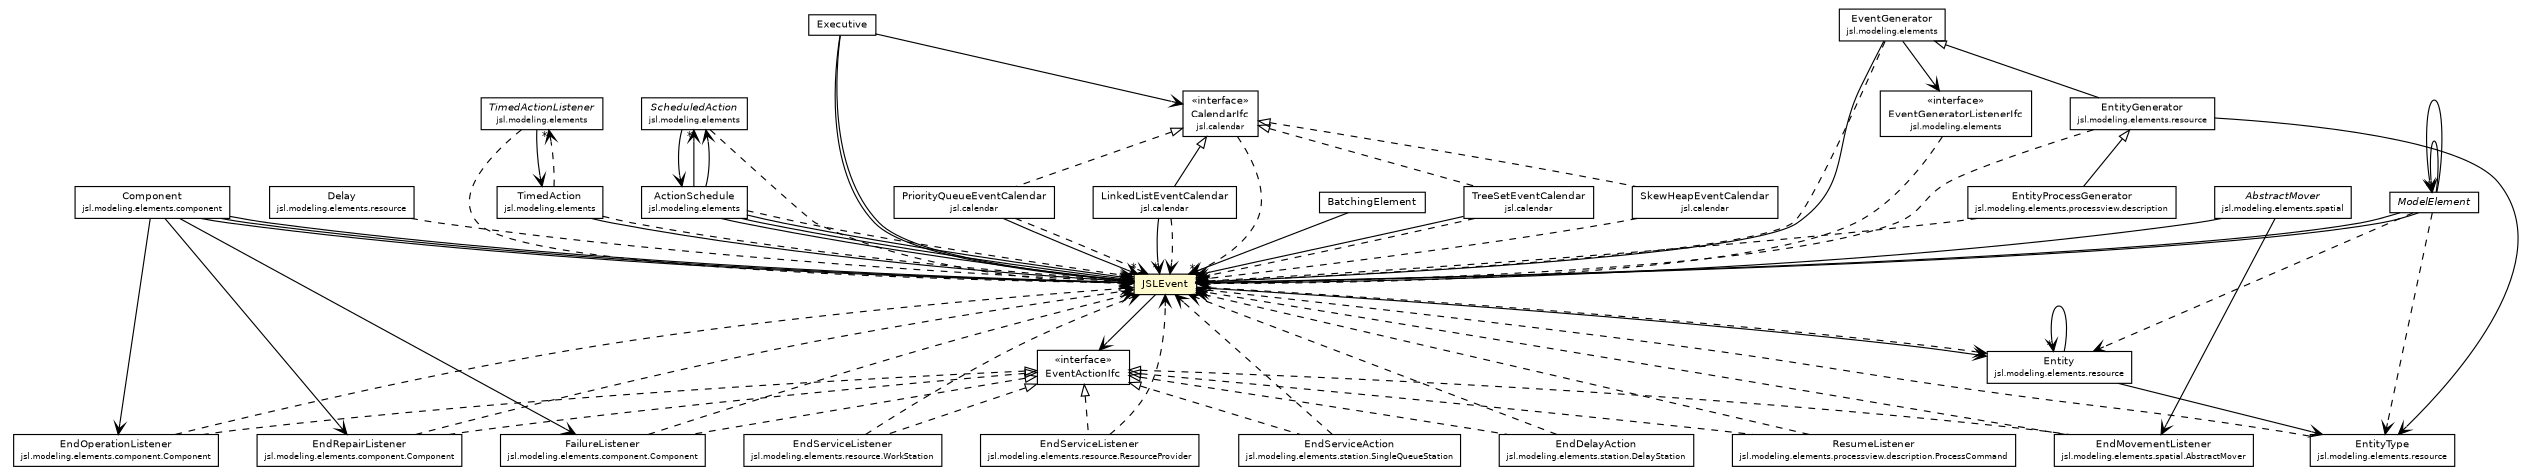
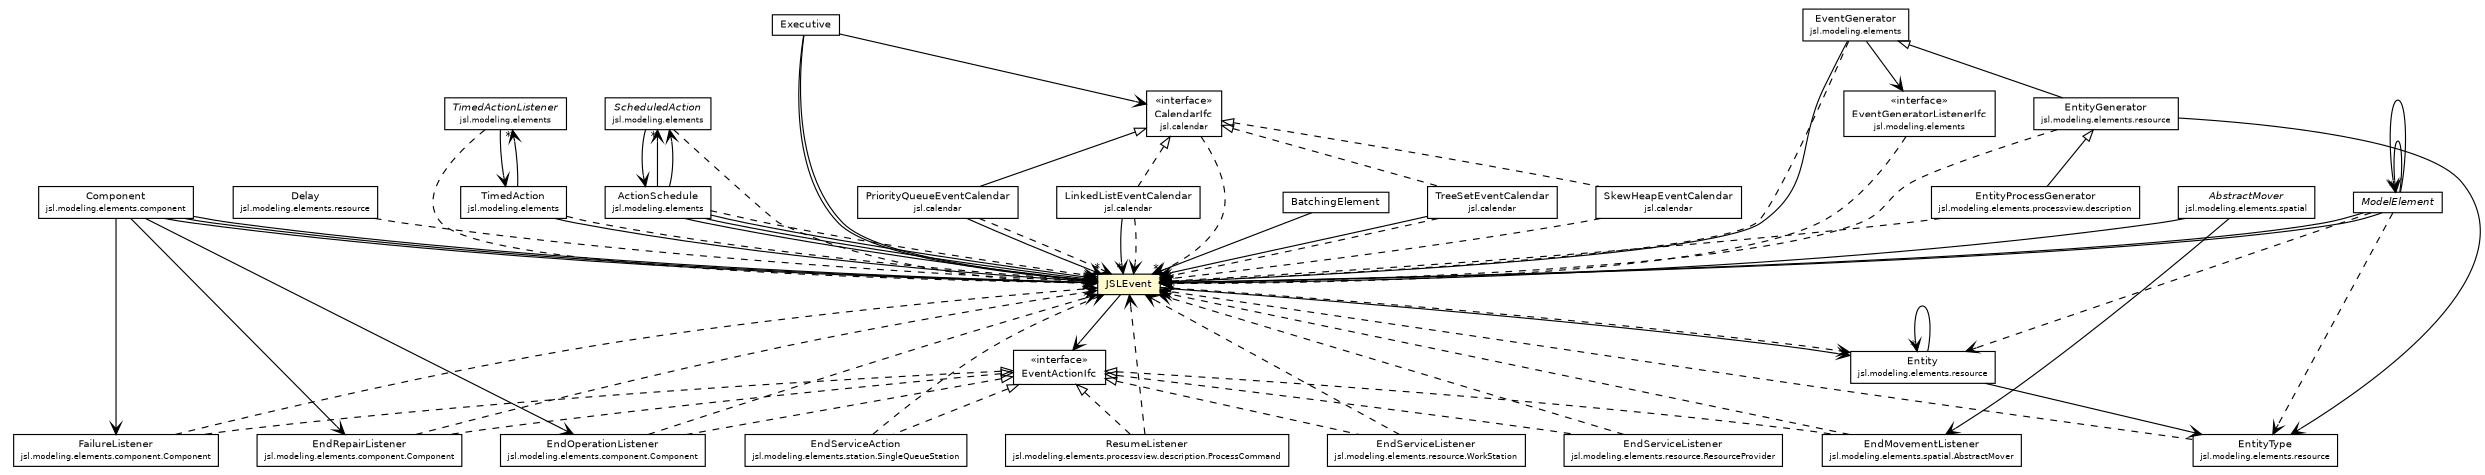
(1094, 159) -> (1058, 159)
(554, 164) -> (517, 164)
(1187, 166) -> (1151, 166)
(1596, 450) -> none
